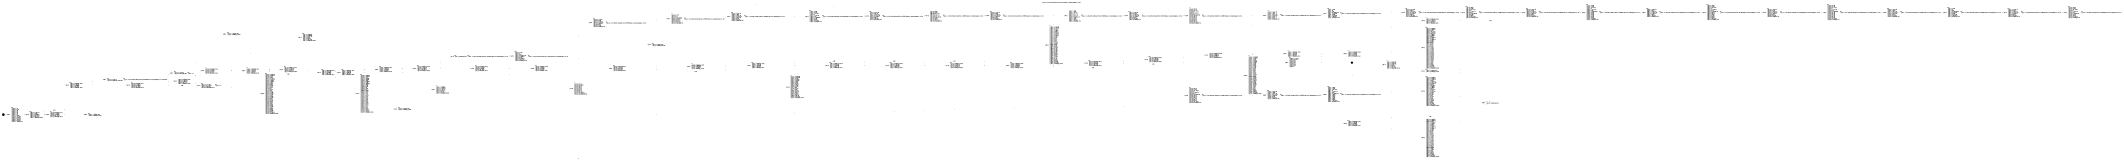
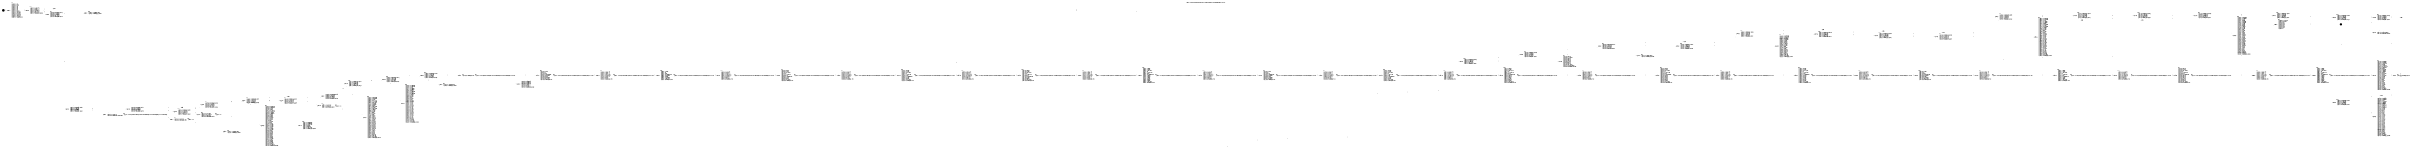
(1391, 65) -> none
none -> (2142, 75)
none -> (329, 106)
